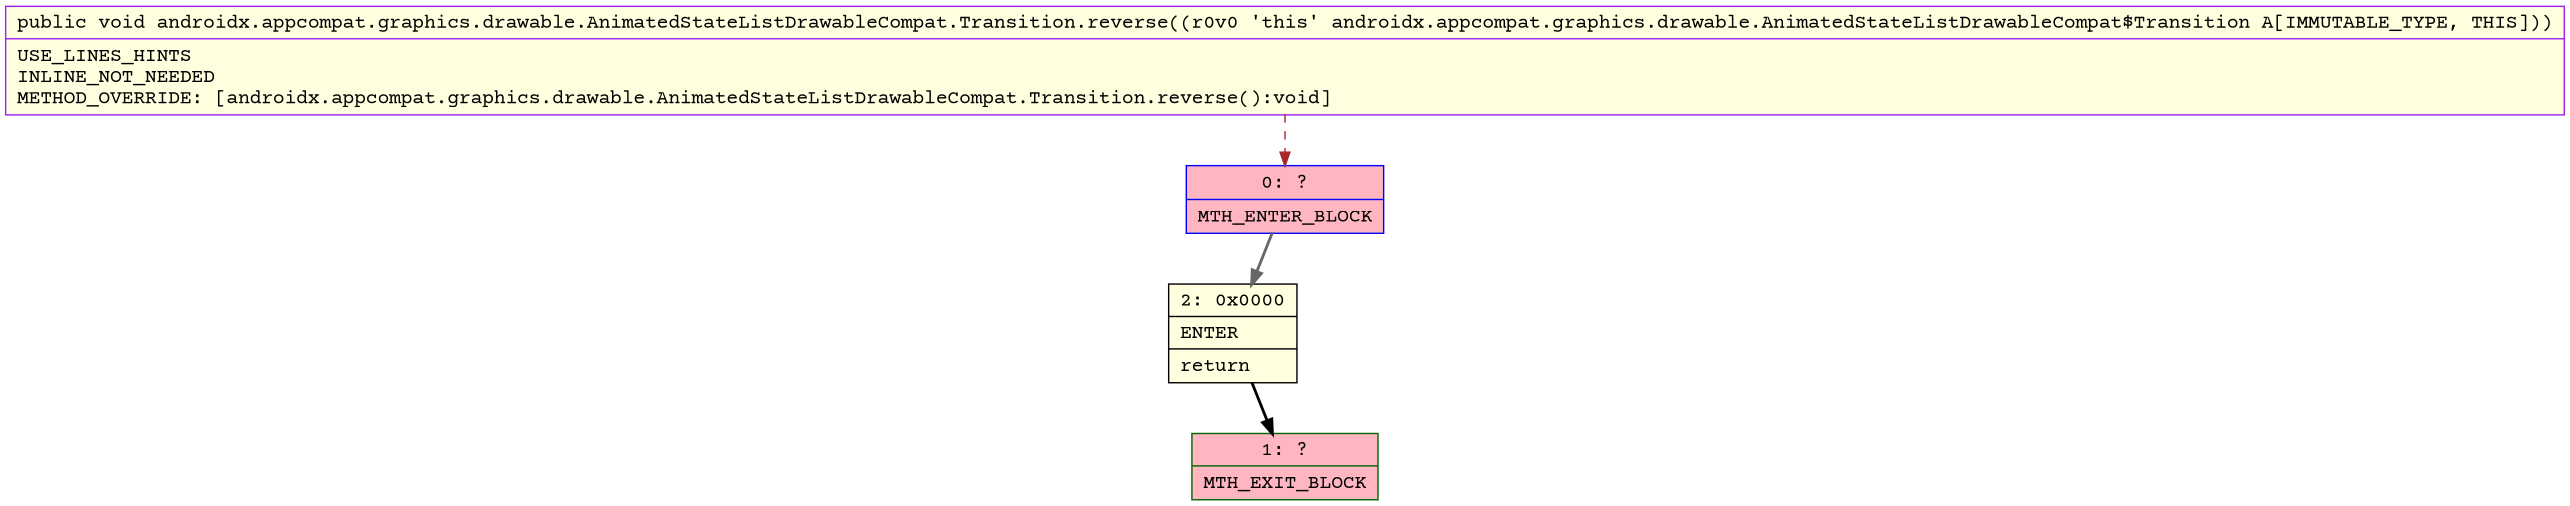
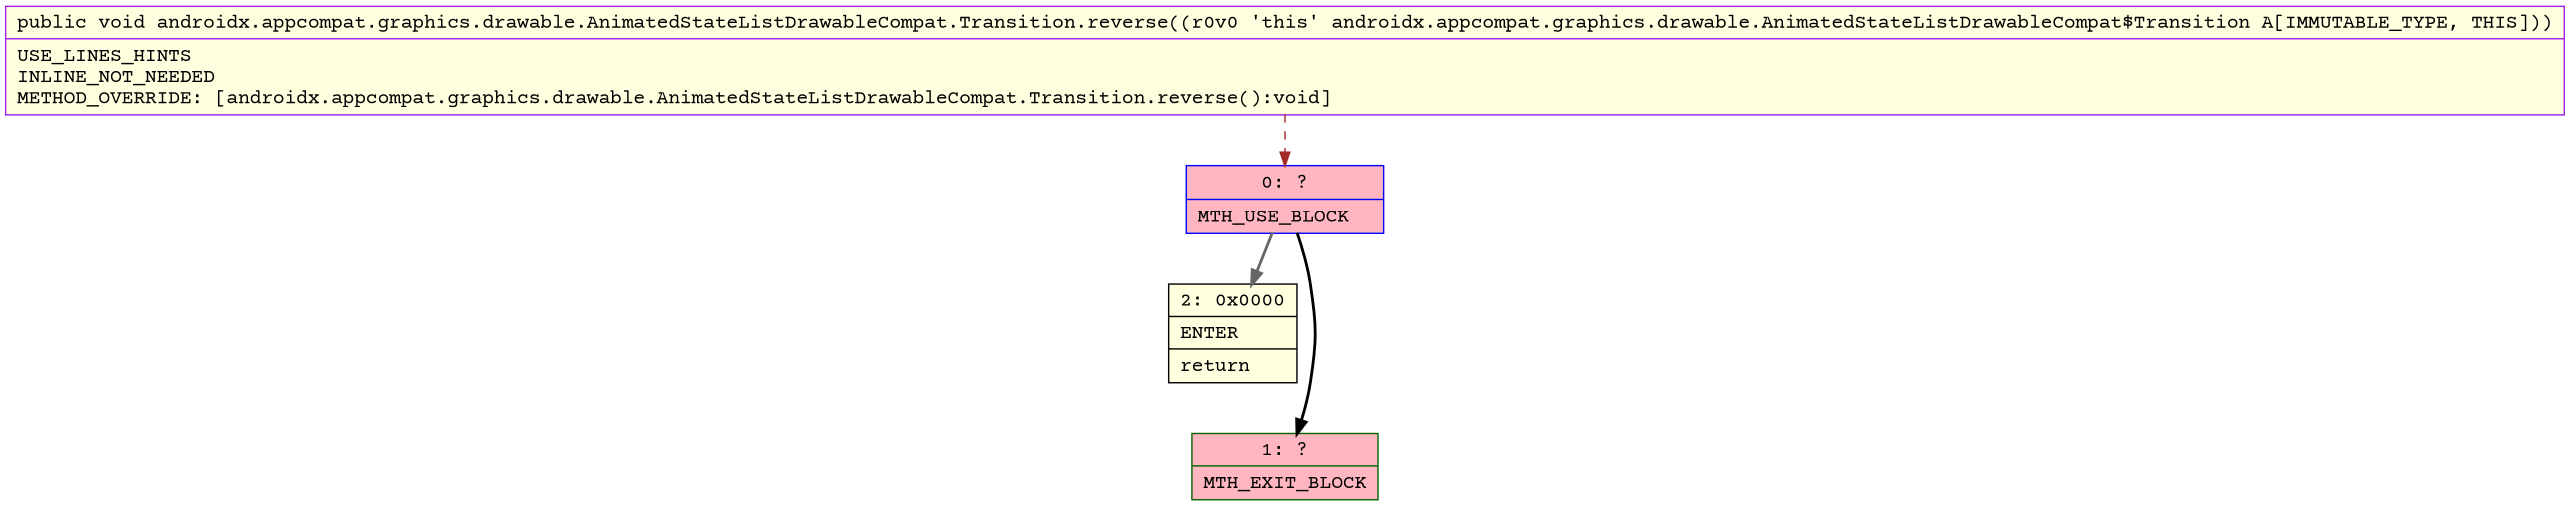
(1285, 216) -> (1274, 216)
(1259, 401) -> (1315, 326)
